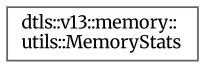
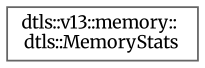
(103, 34) -> (103, 34)
